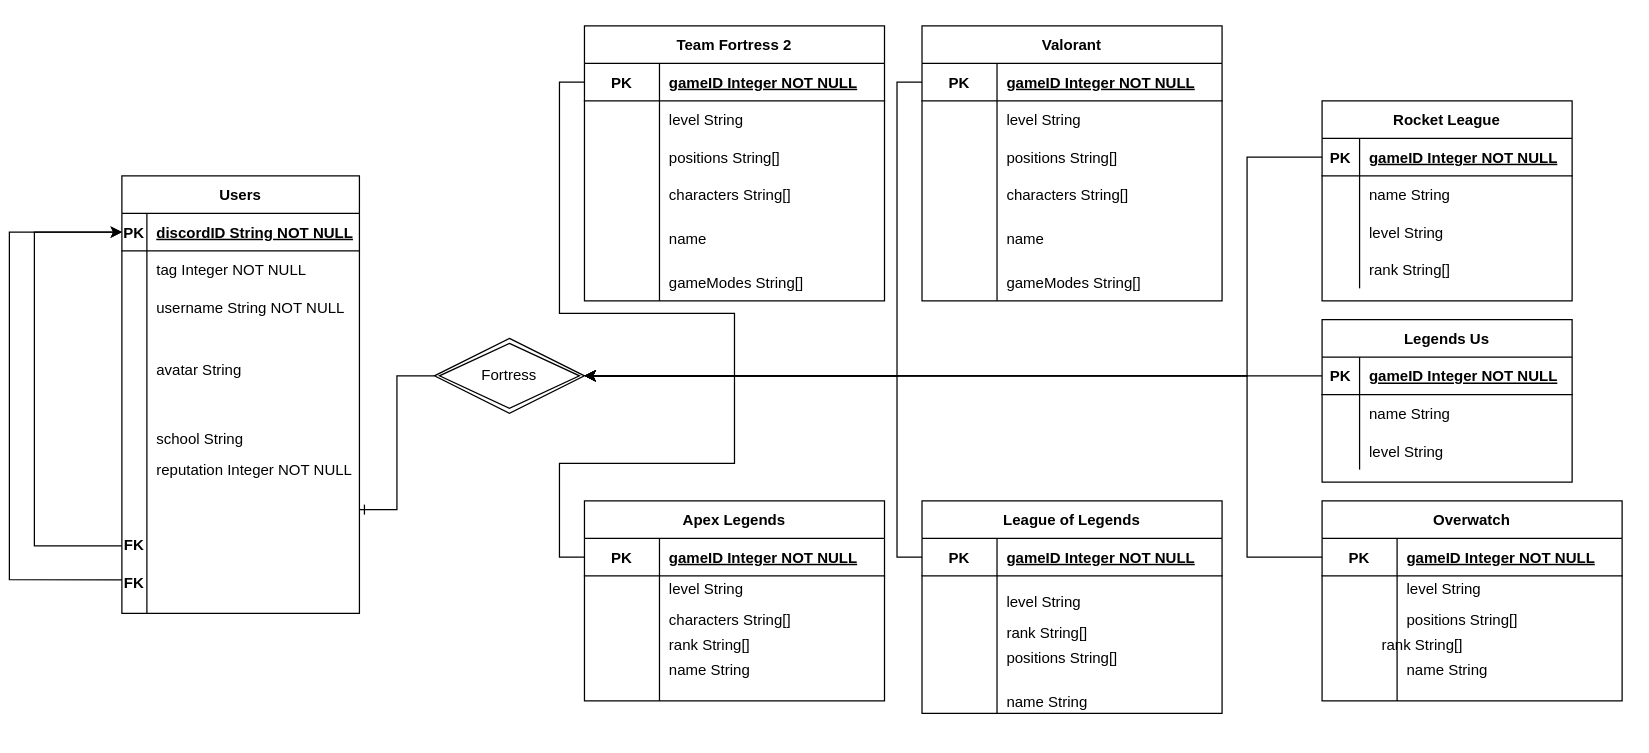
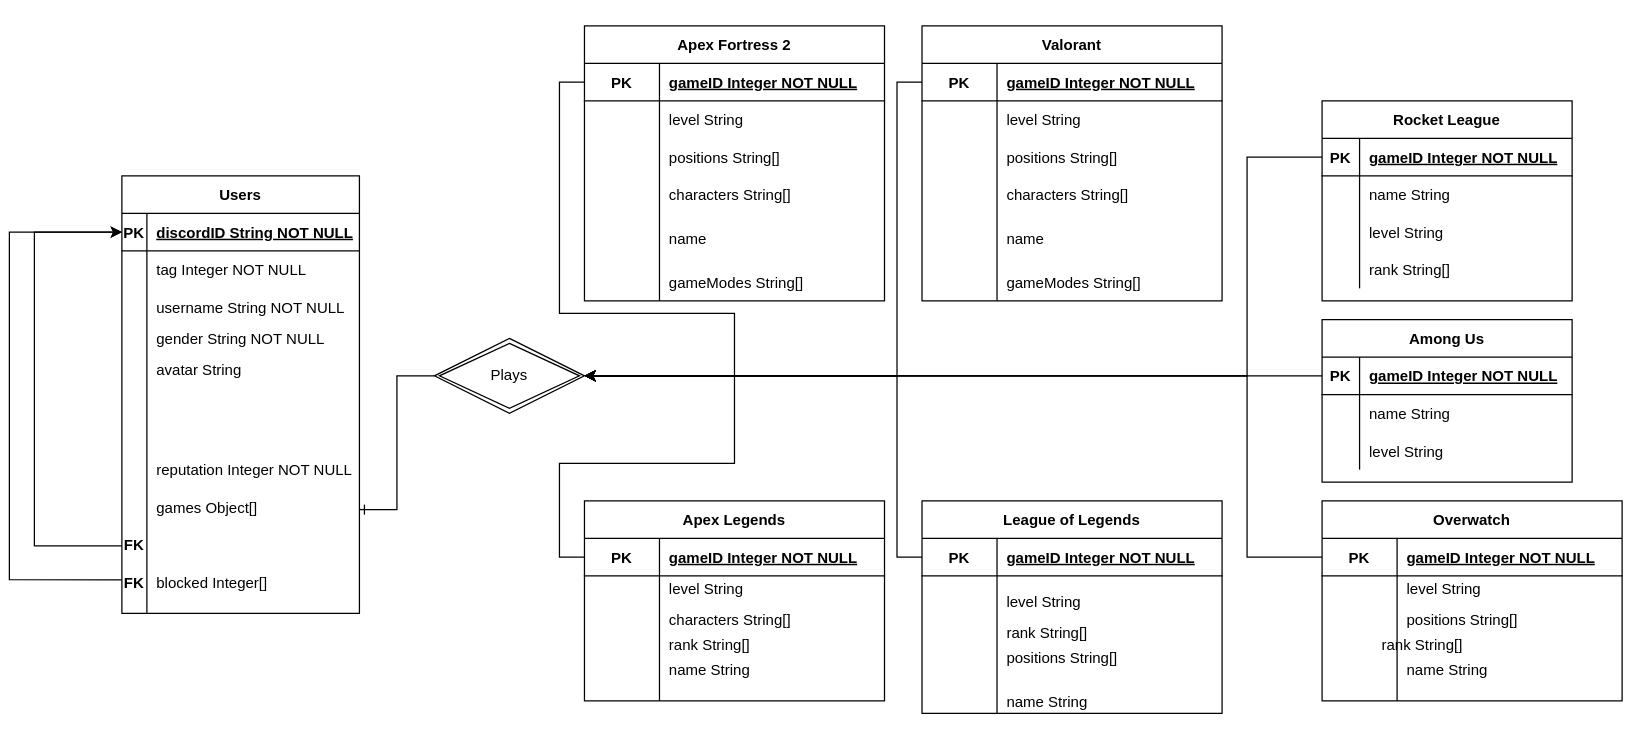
(734, 45) -> (734, 45)
none -> (241, 338)
(1446, 339) -> (1446, 339)
(509, 376) -> (509, 376)
(253, 438) -> none
none -> (247, 507)
none -> (247, 582)
